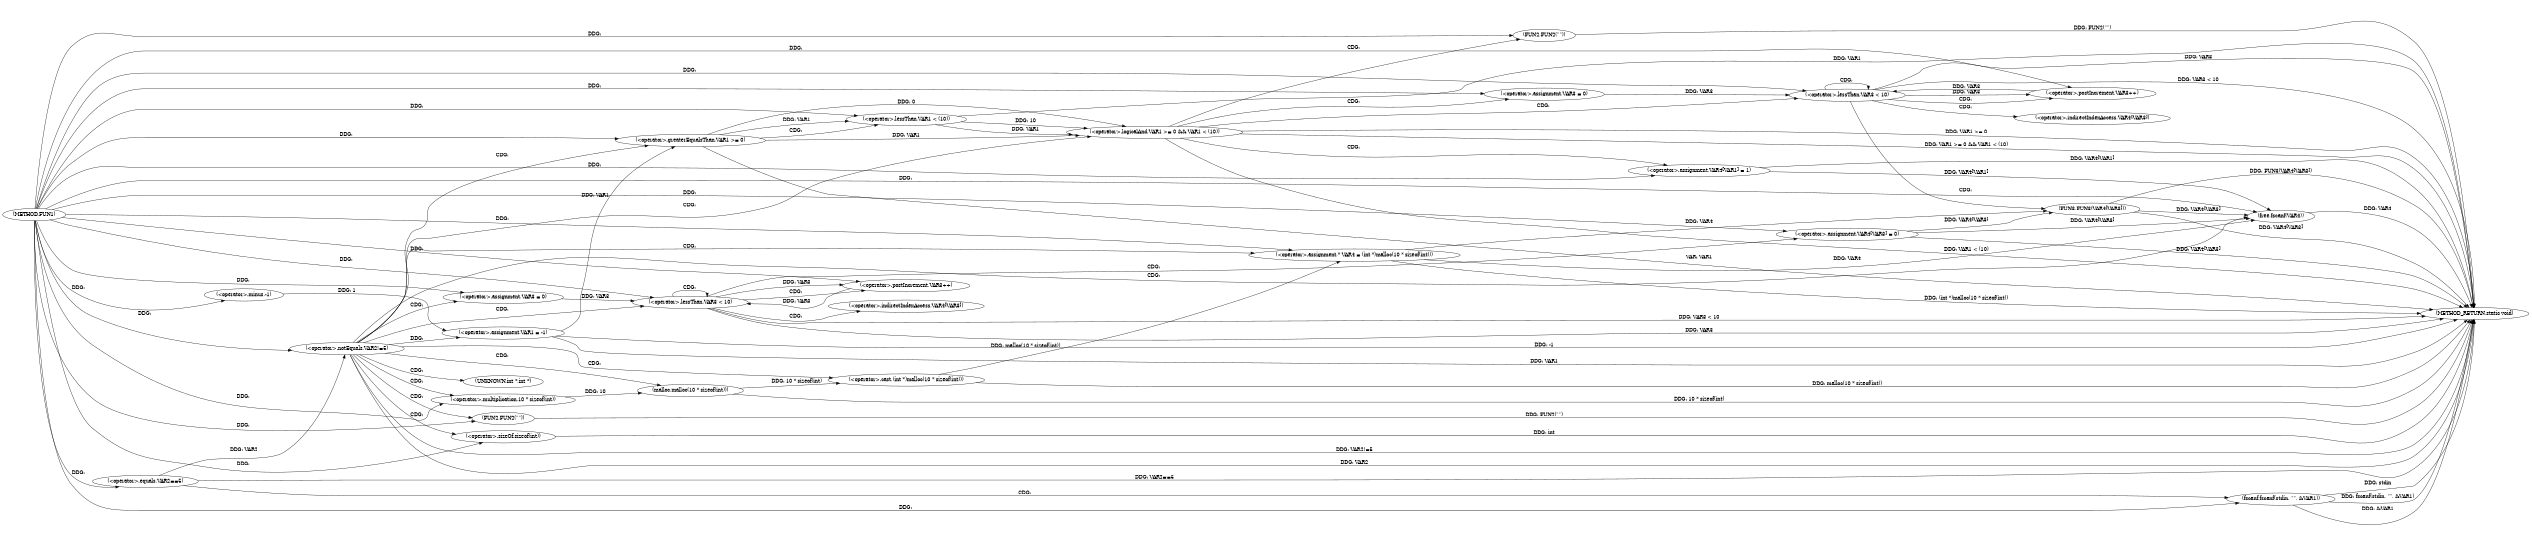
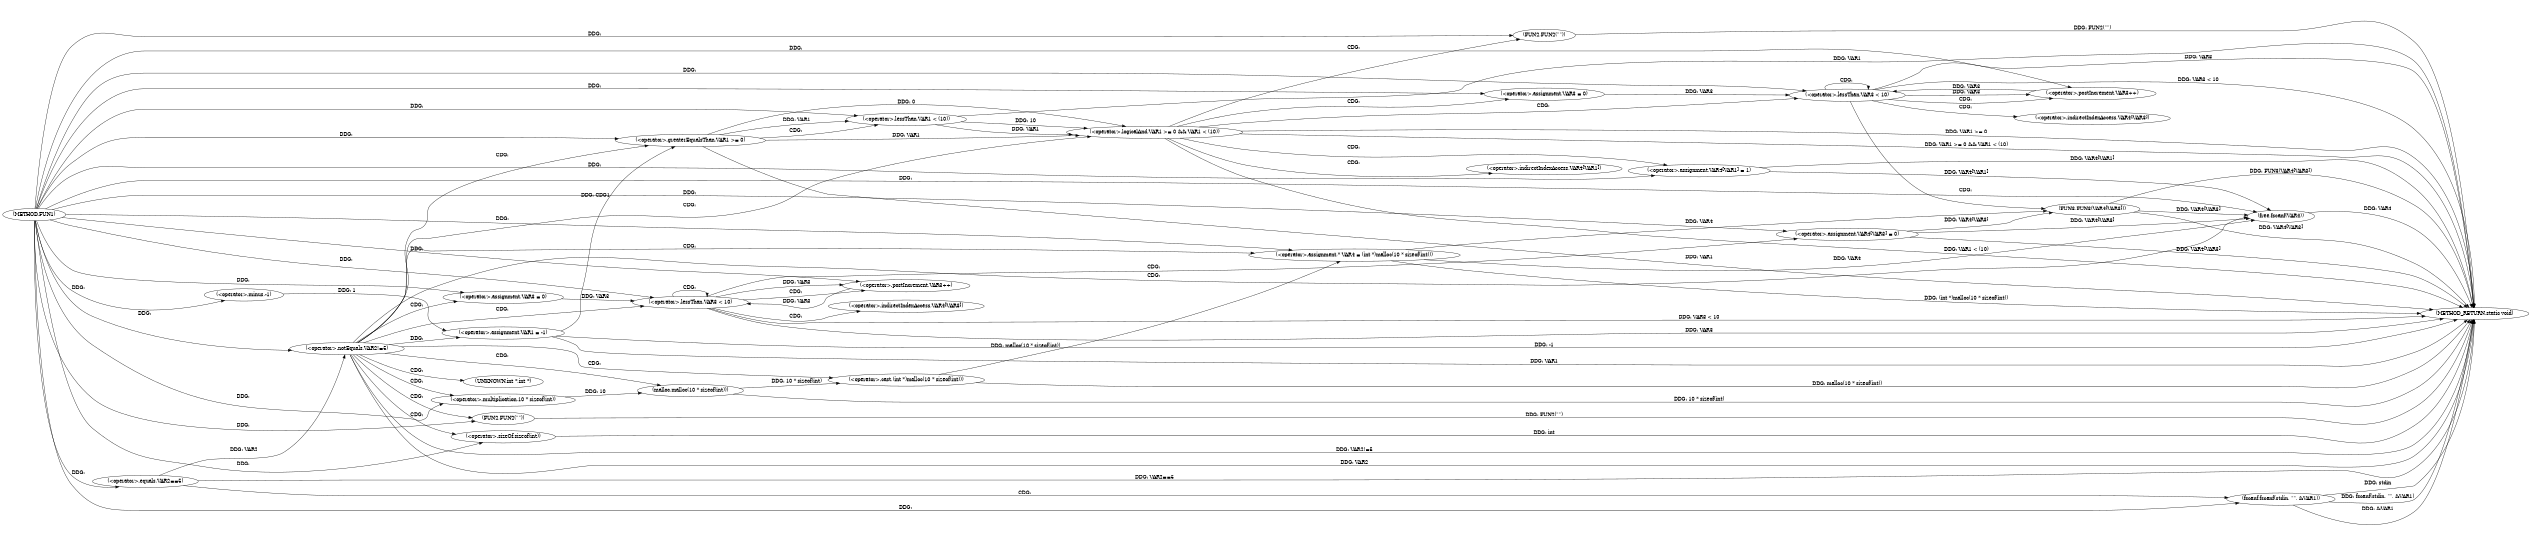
none -> (1544, 169)
(595, 195) -> (595, 195)
(1699, 257) -> (1699, 257)
